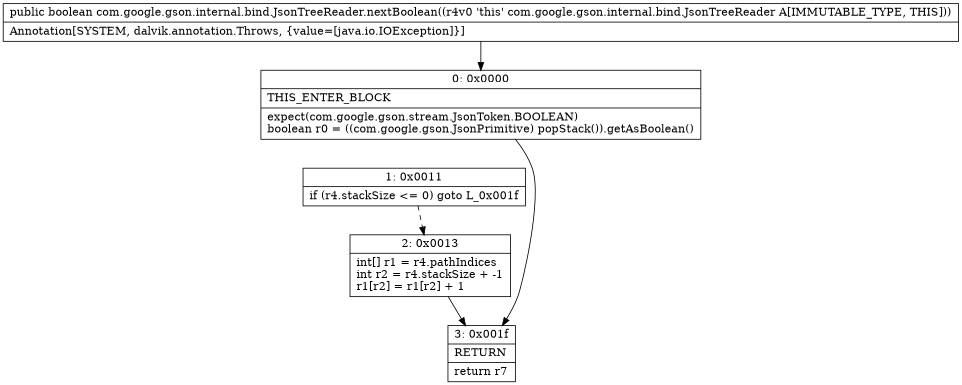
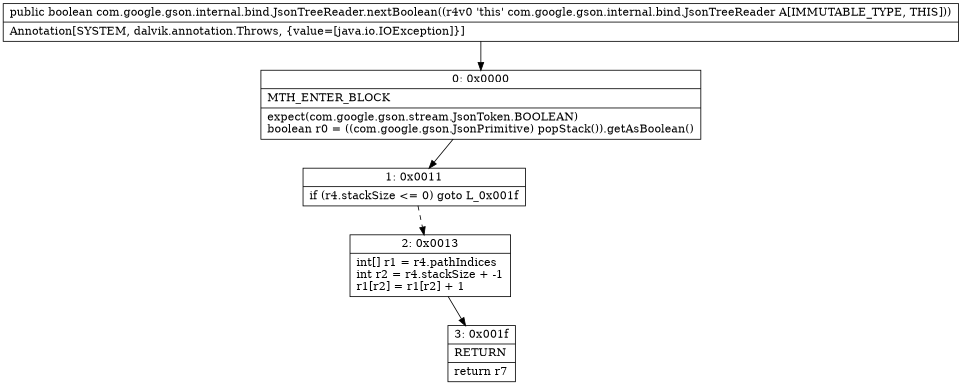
(329, 98) -> (329, 98)
(532, 228) -> (444, 151)
